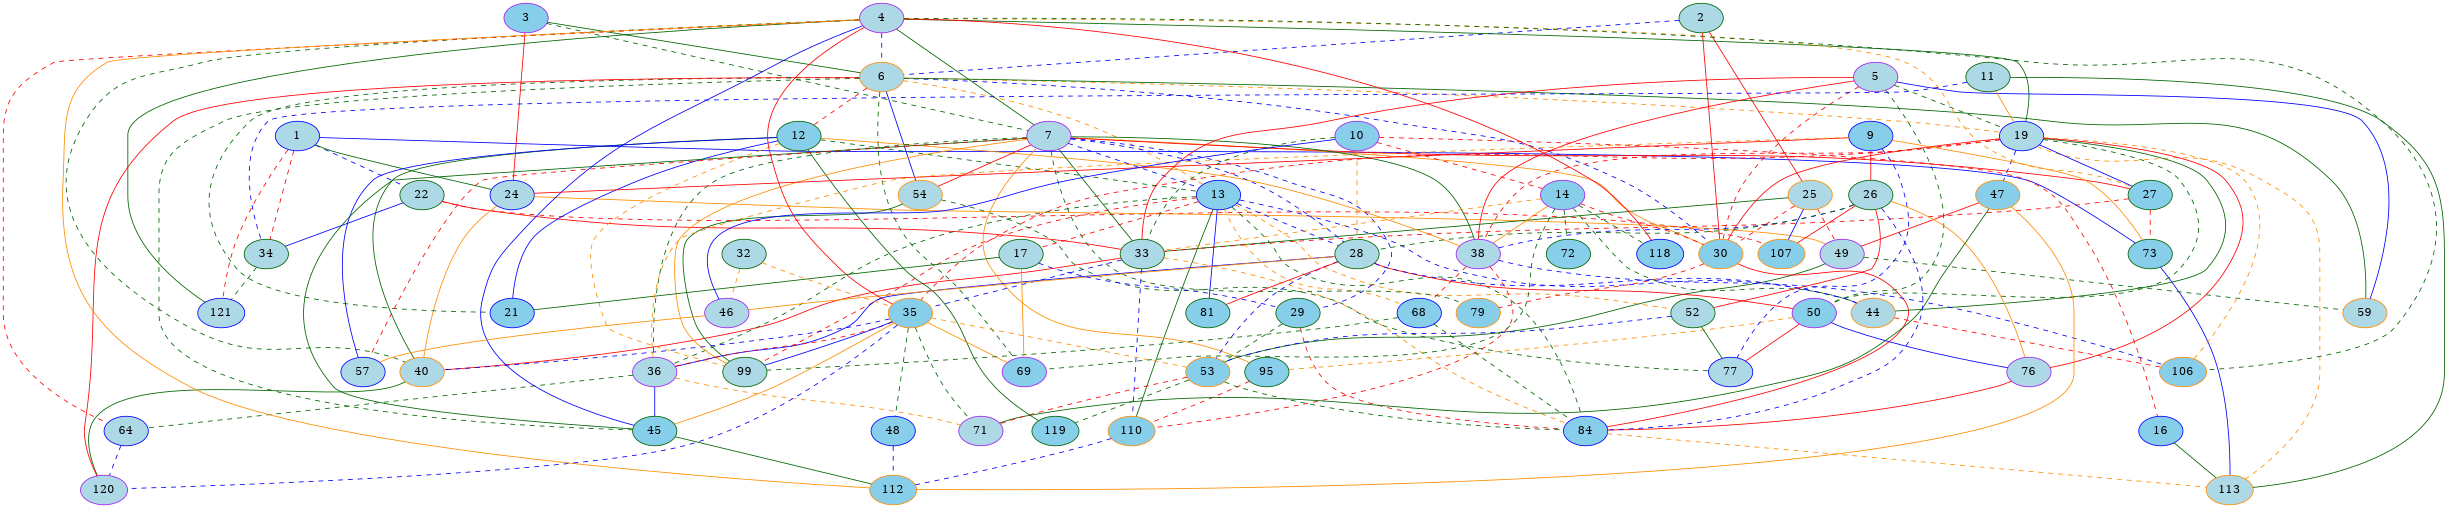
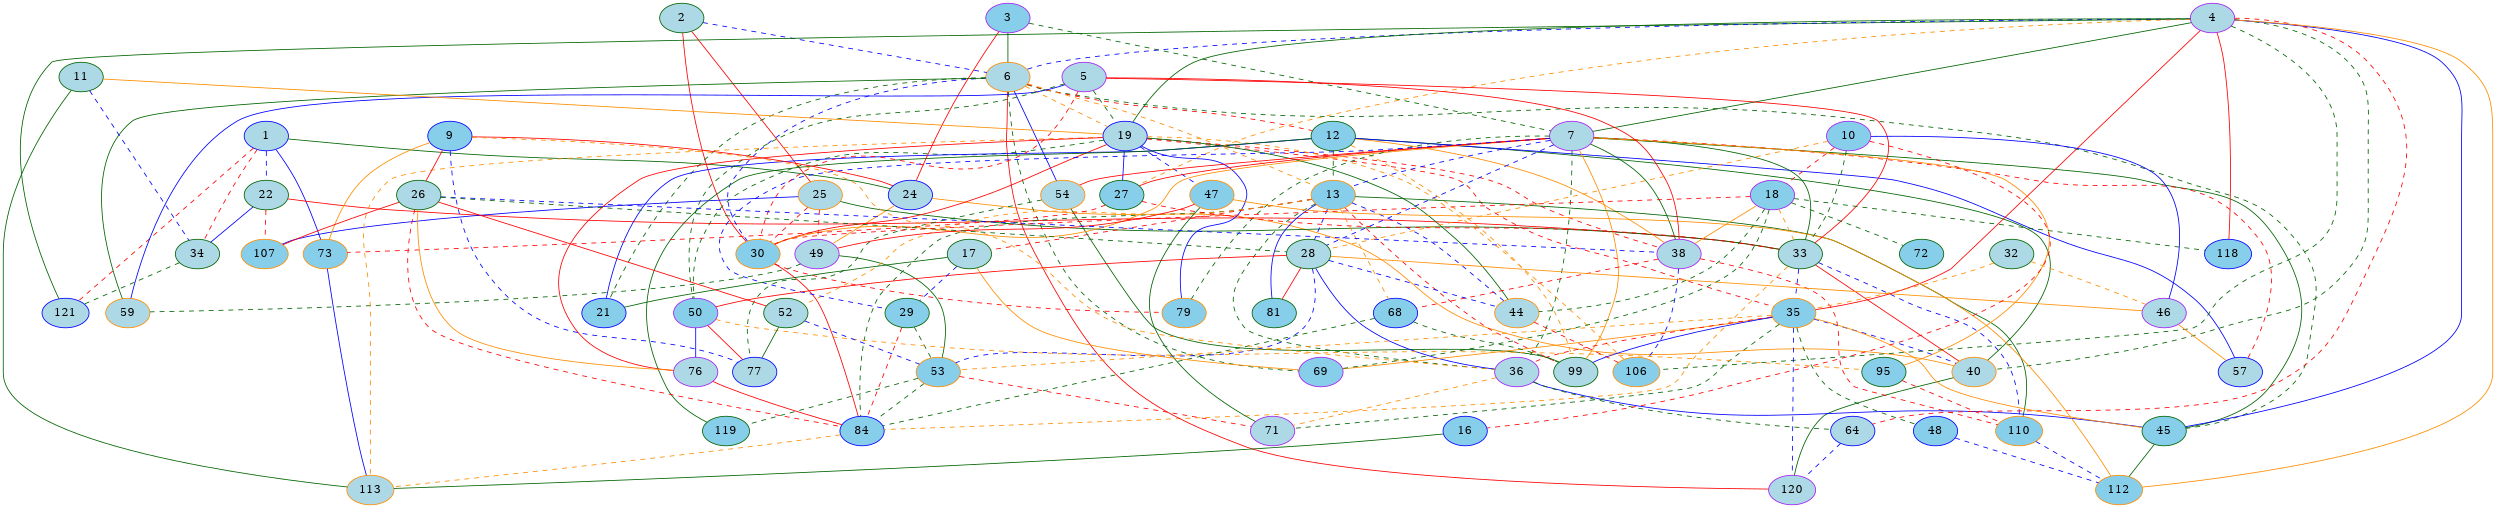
(1219, 195) -> (1333, 195)
none -> (1247, 195)
(1563, 195) -> (1772, 195)
(2150, 254) -> (325, 254)
(1837, 388) -> (572, 373)
